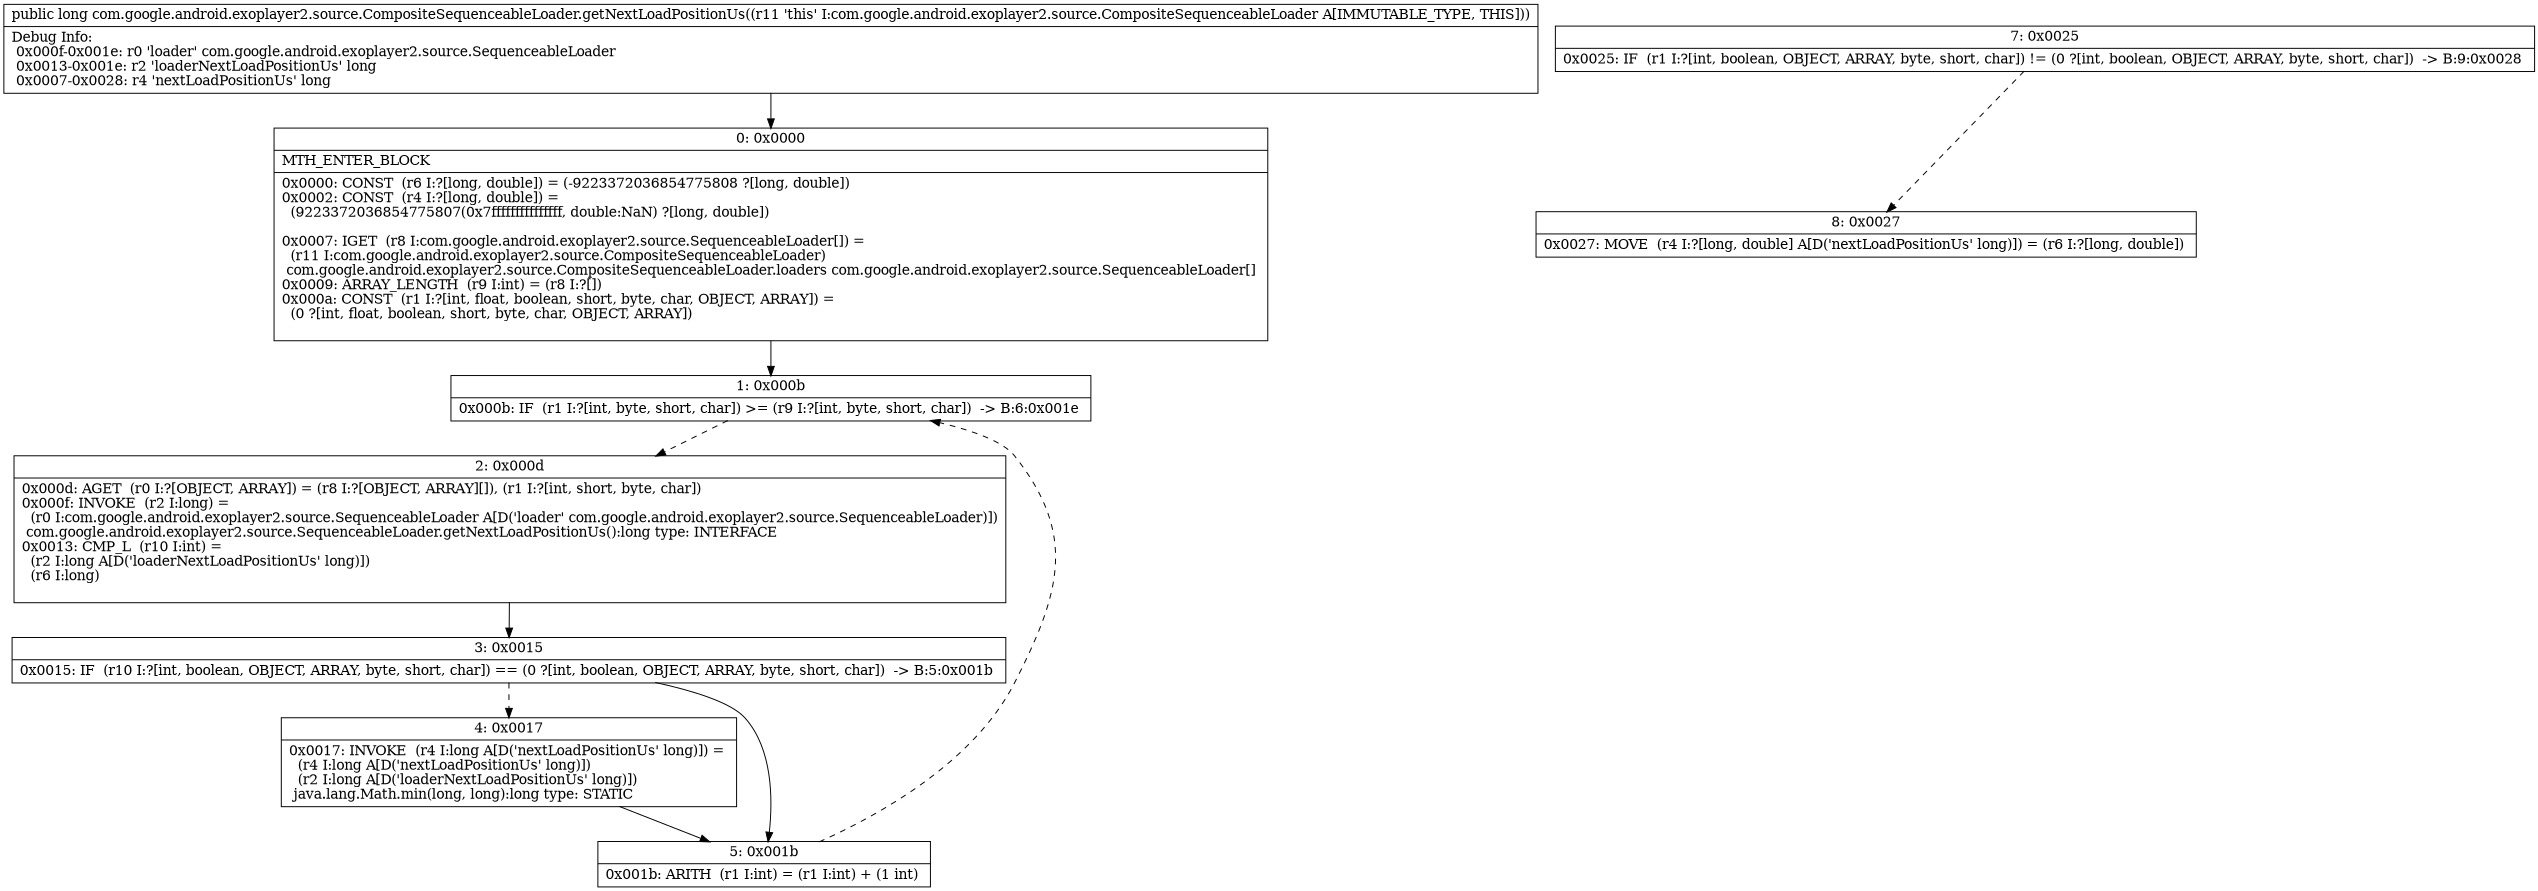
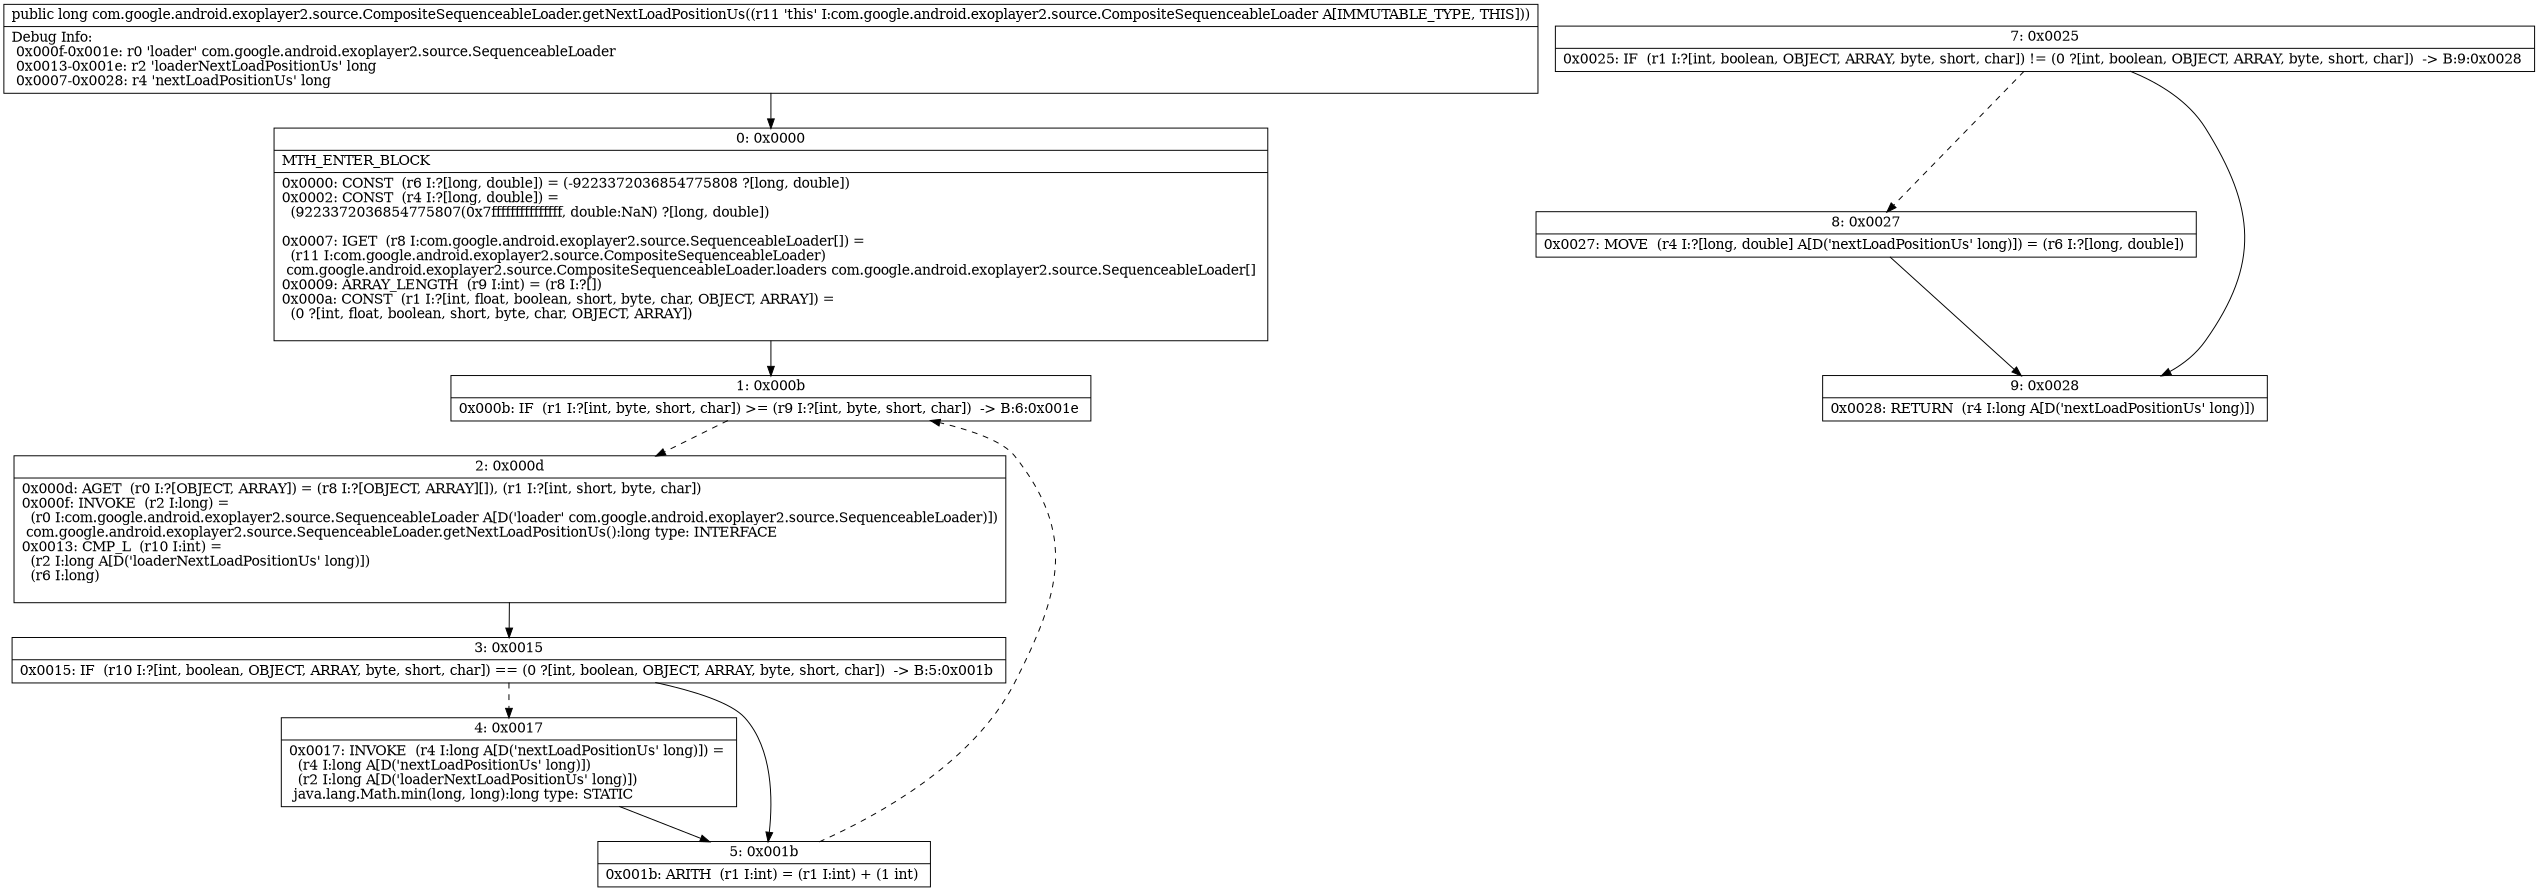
none -> (2045, 398)
